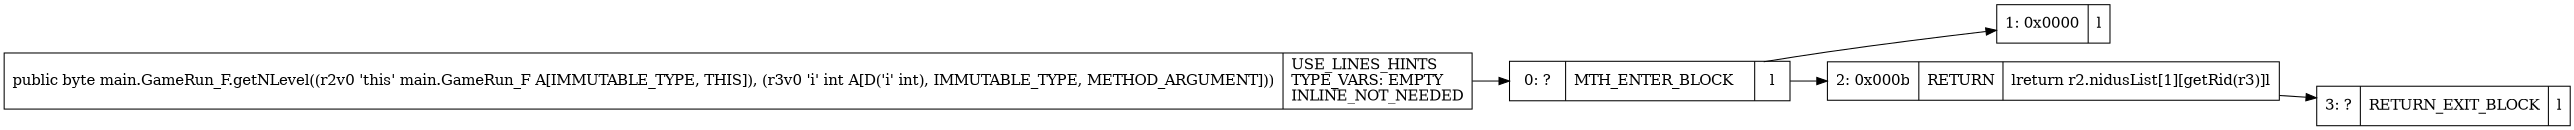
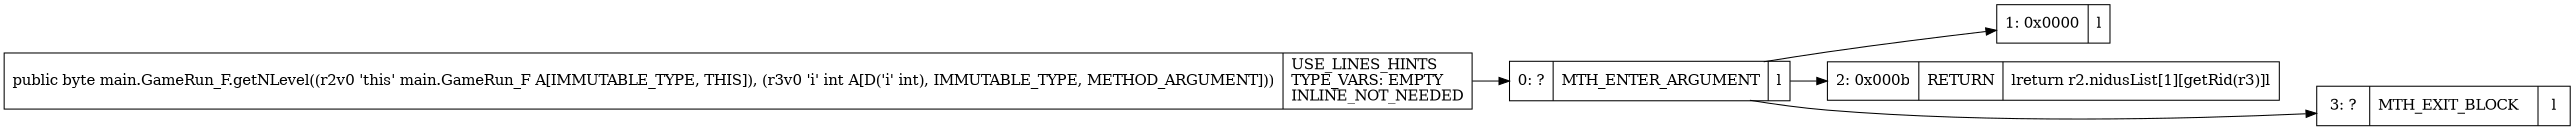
(1654, 81) -> (1661, 81)
(2293, 96) -> (2027, 119)
(2454, 105) -> (2449, 105)
